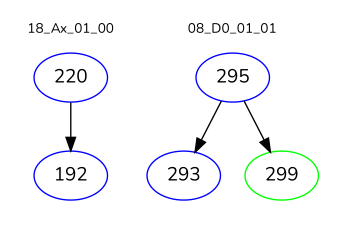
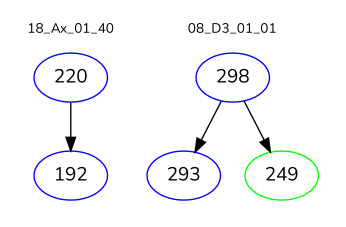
(71, 29) -> (71, 29)
(233, 29) -> (233, 29)
(233, 78) -> (233, 78)
(282, 176) -> (282, 176)
